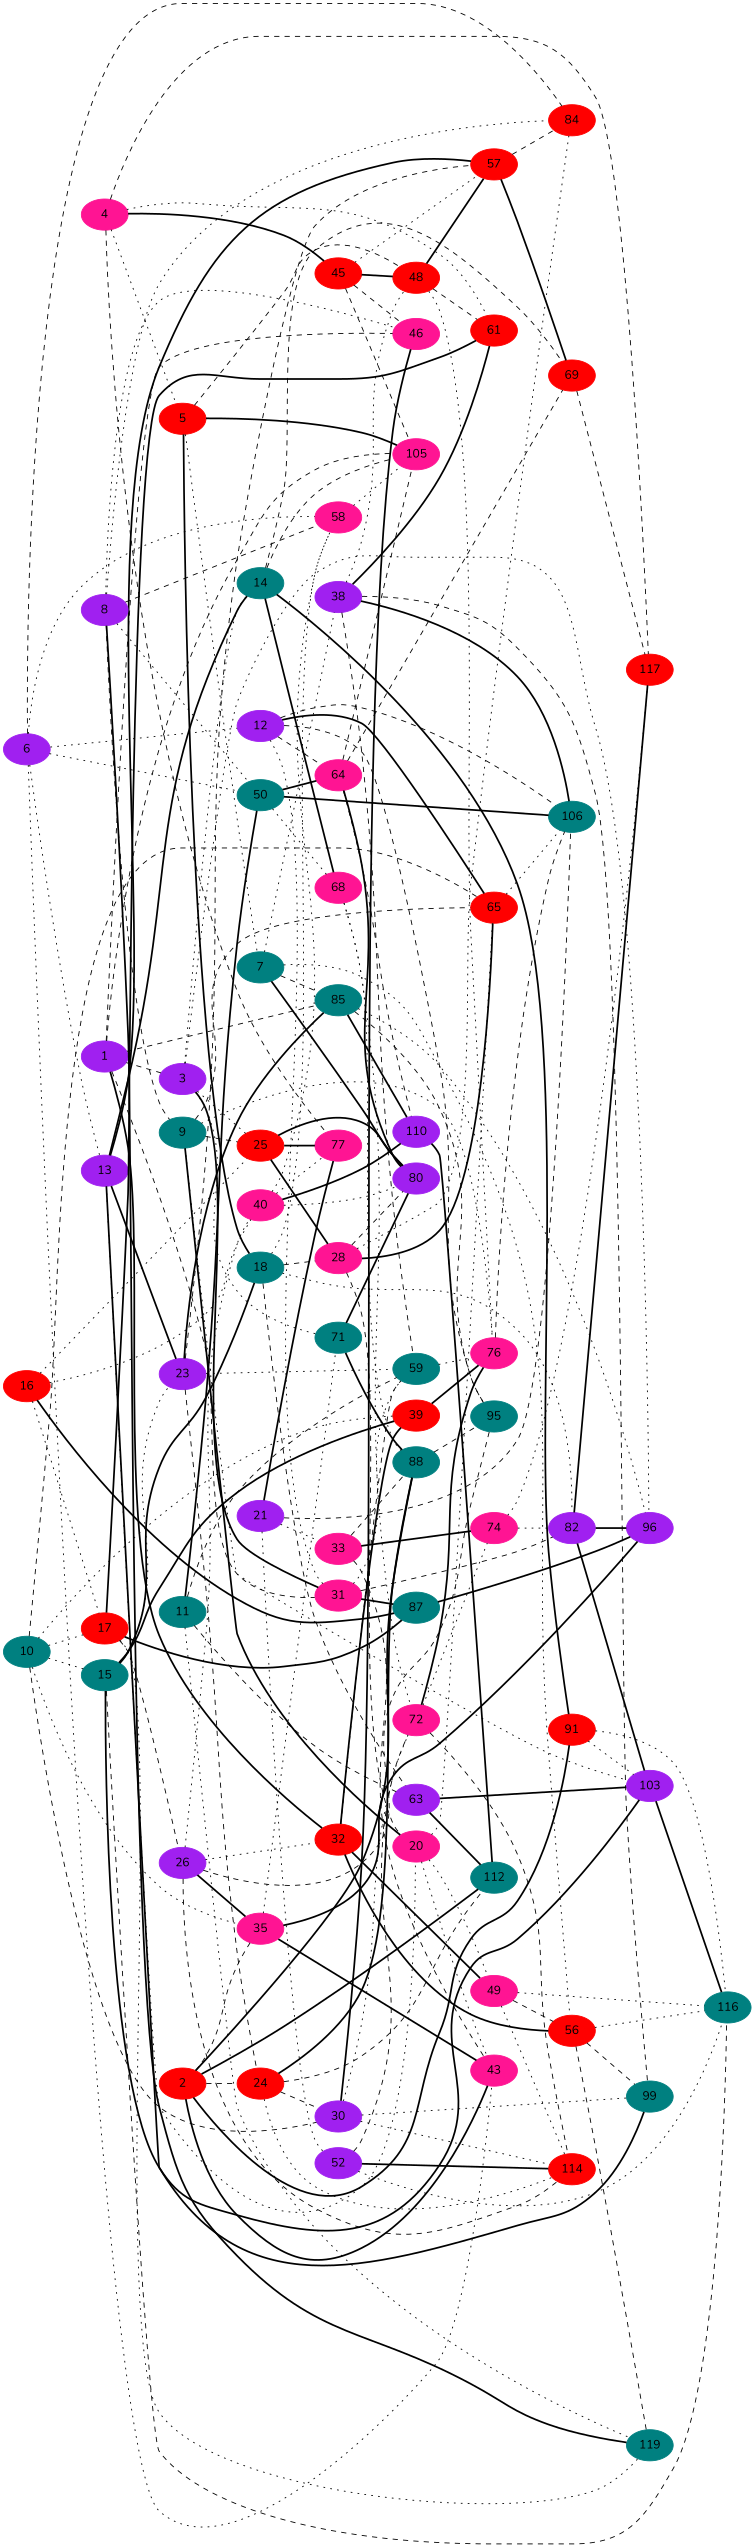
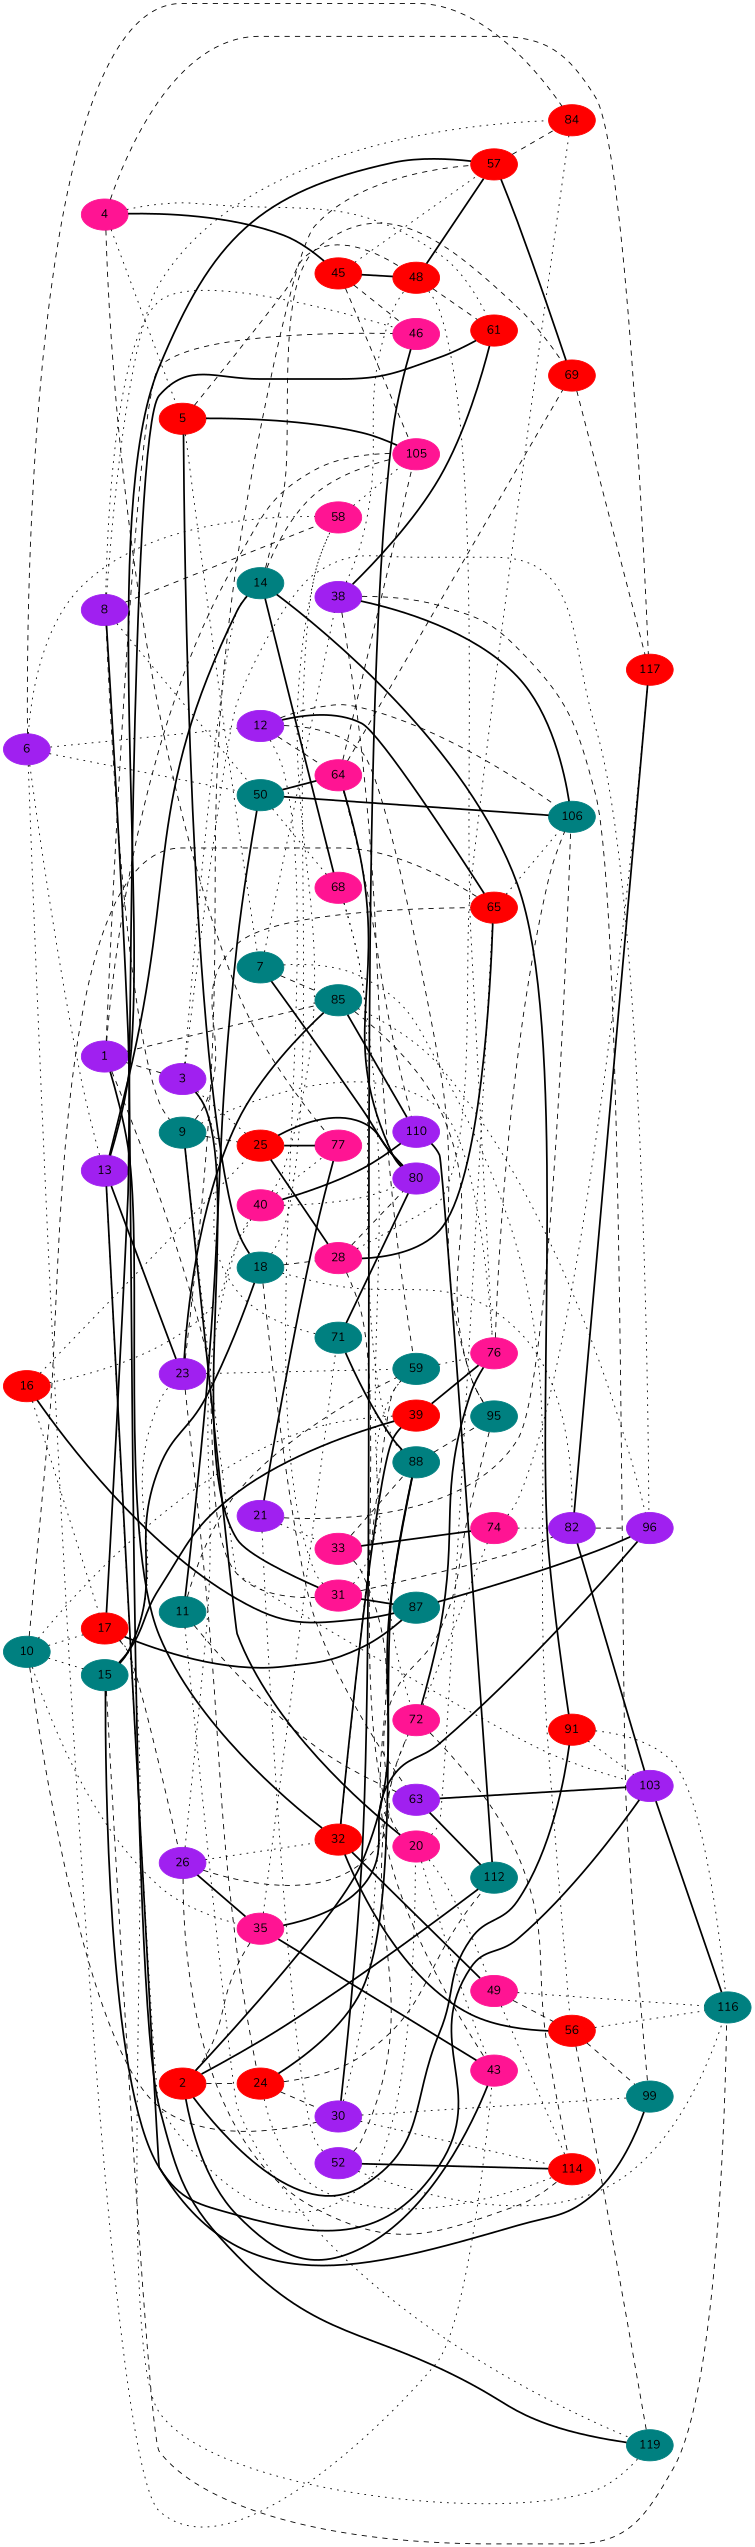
(611, 1528) -> (611, 1528)
